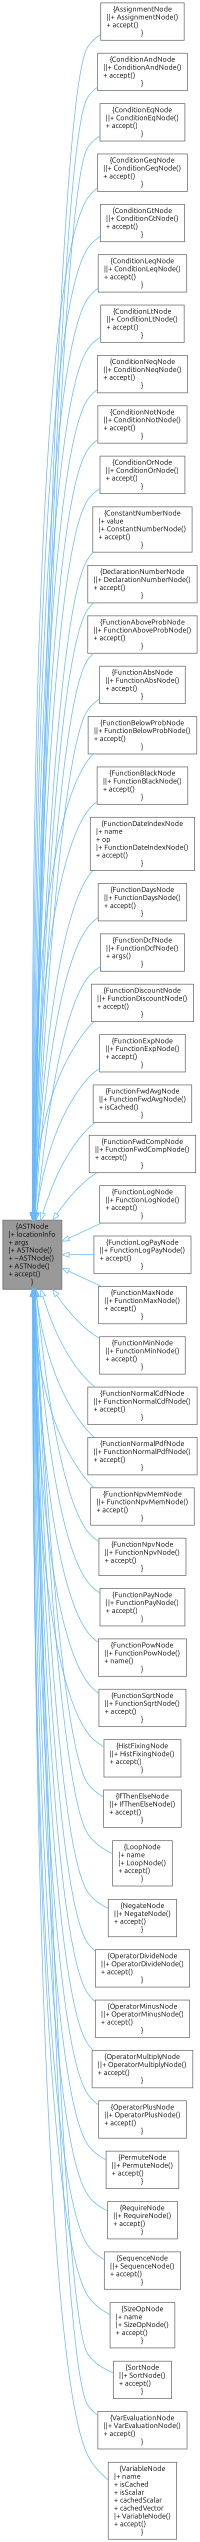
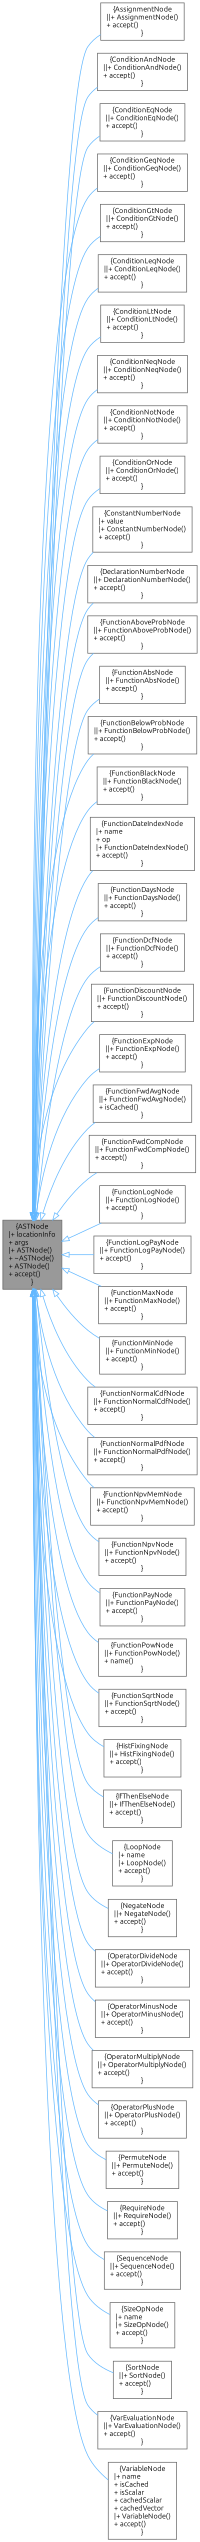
(142, 953) -> (142, 953)
